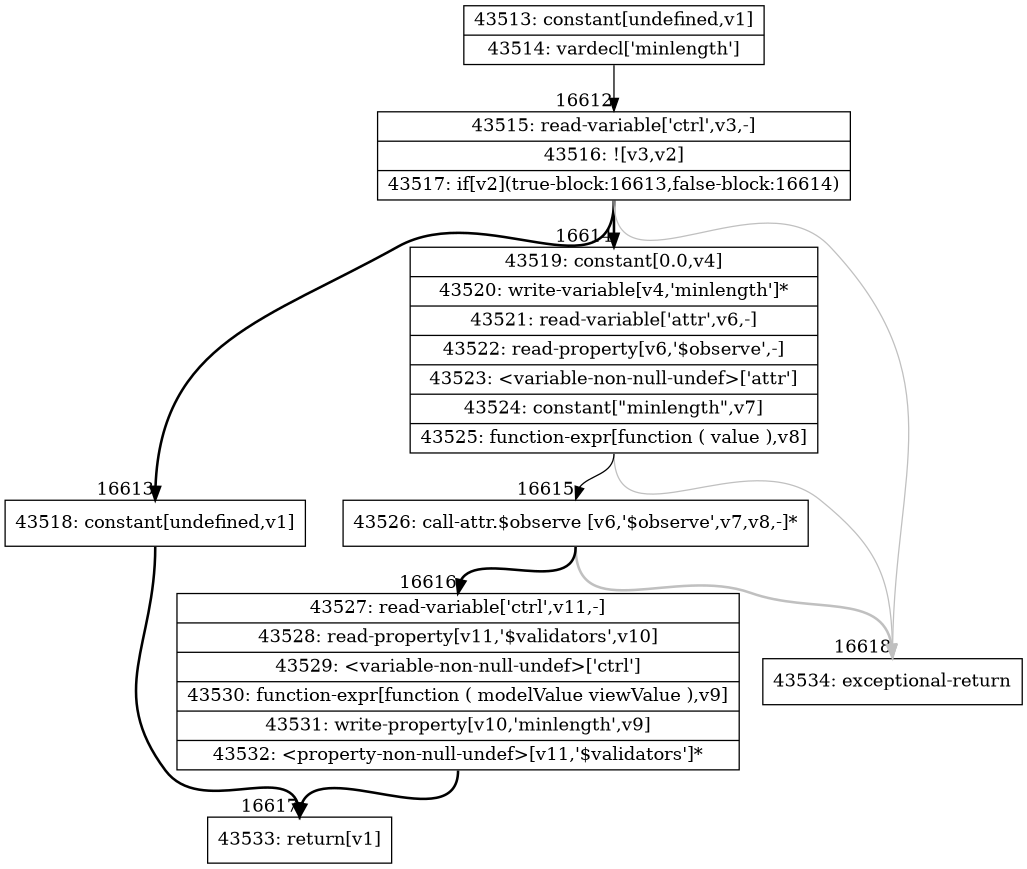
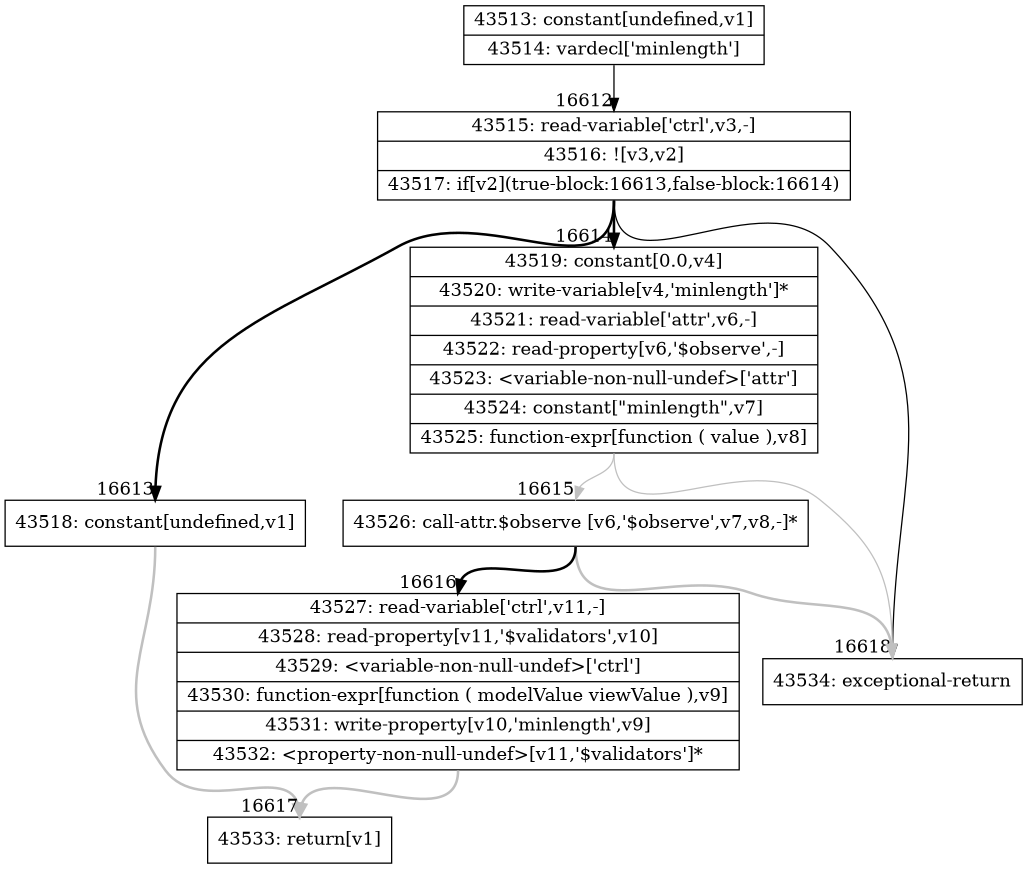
(880, 316) -> (880, 316)
(601, 474) -> (601, 474)
(144, 732) -> (144, 732)
(385, 795) -> (385, 795)
